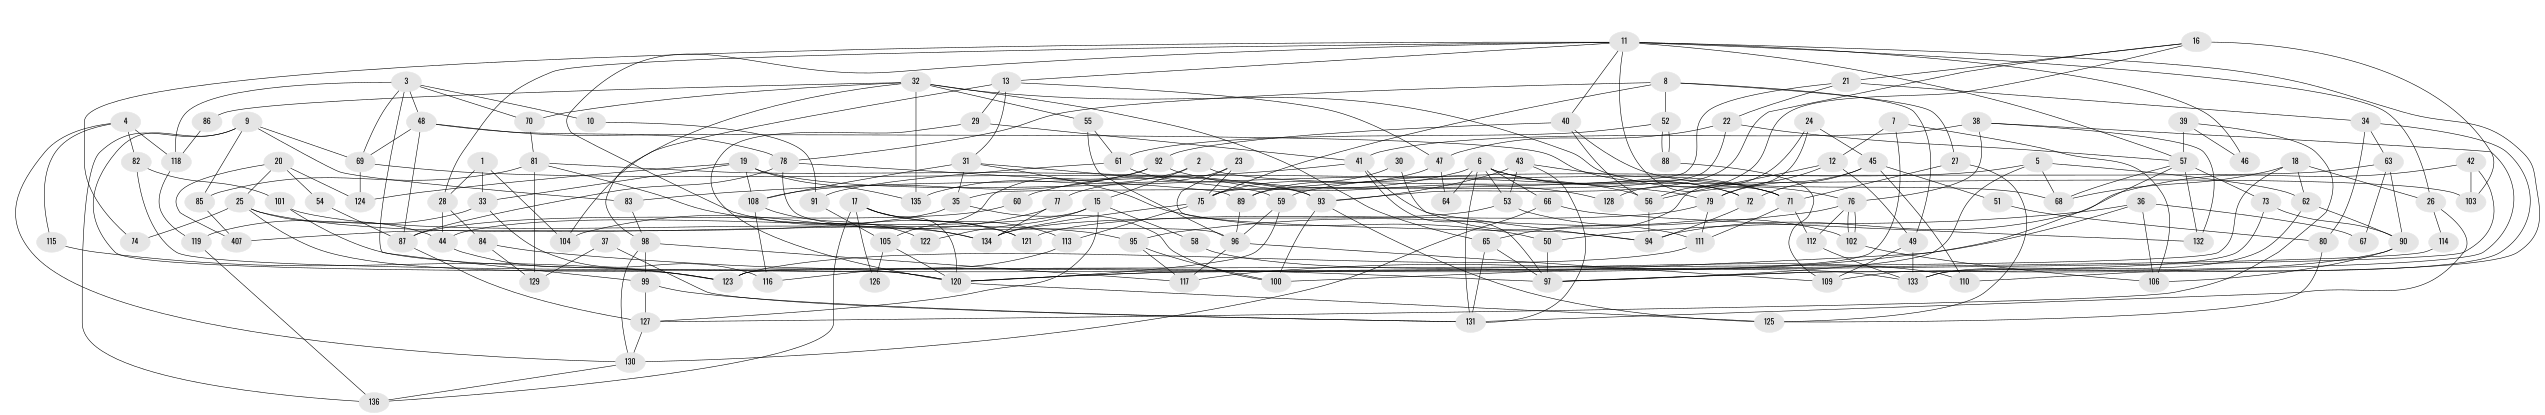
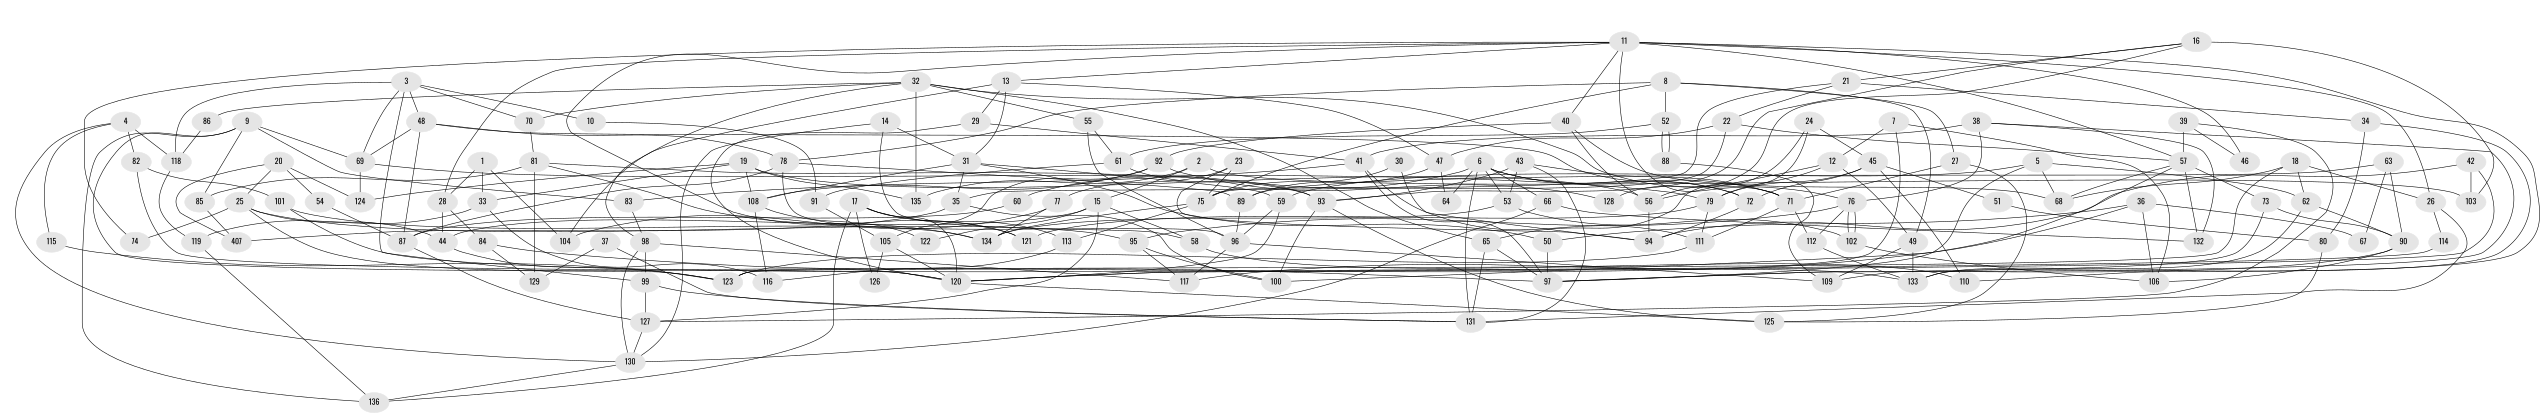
none -> (885, 122)
(2377, 141) -> none
